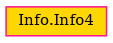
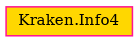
(56, 21) -> (69, 21)
